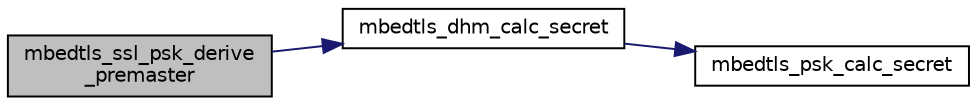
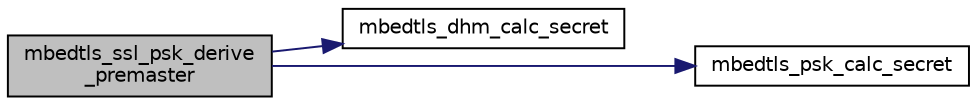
(650, 46) -> (474, 66)
